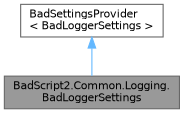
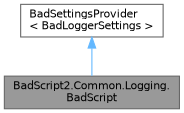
(92, 92) -> (92, 92)
